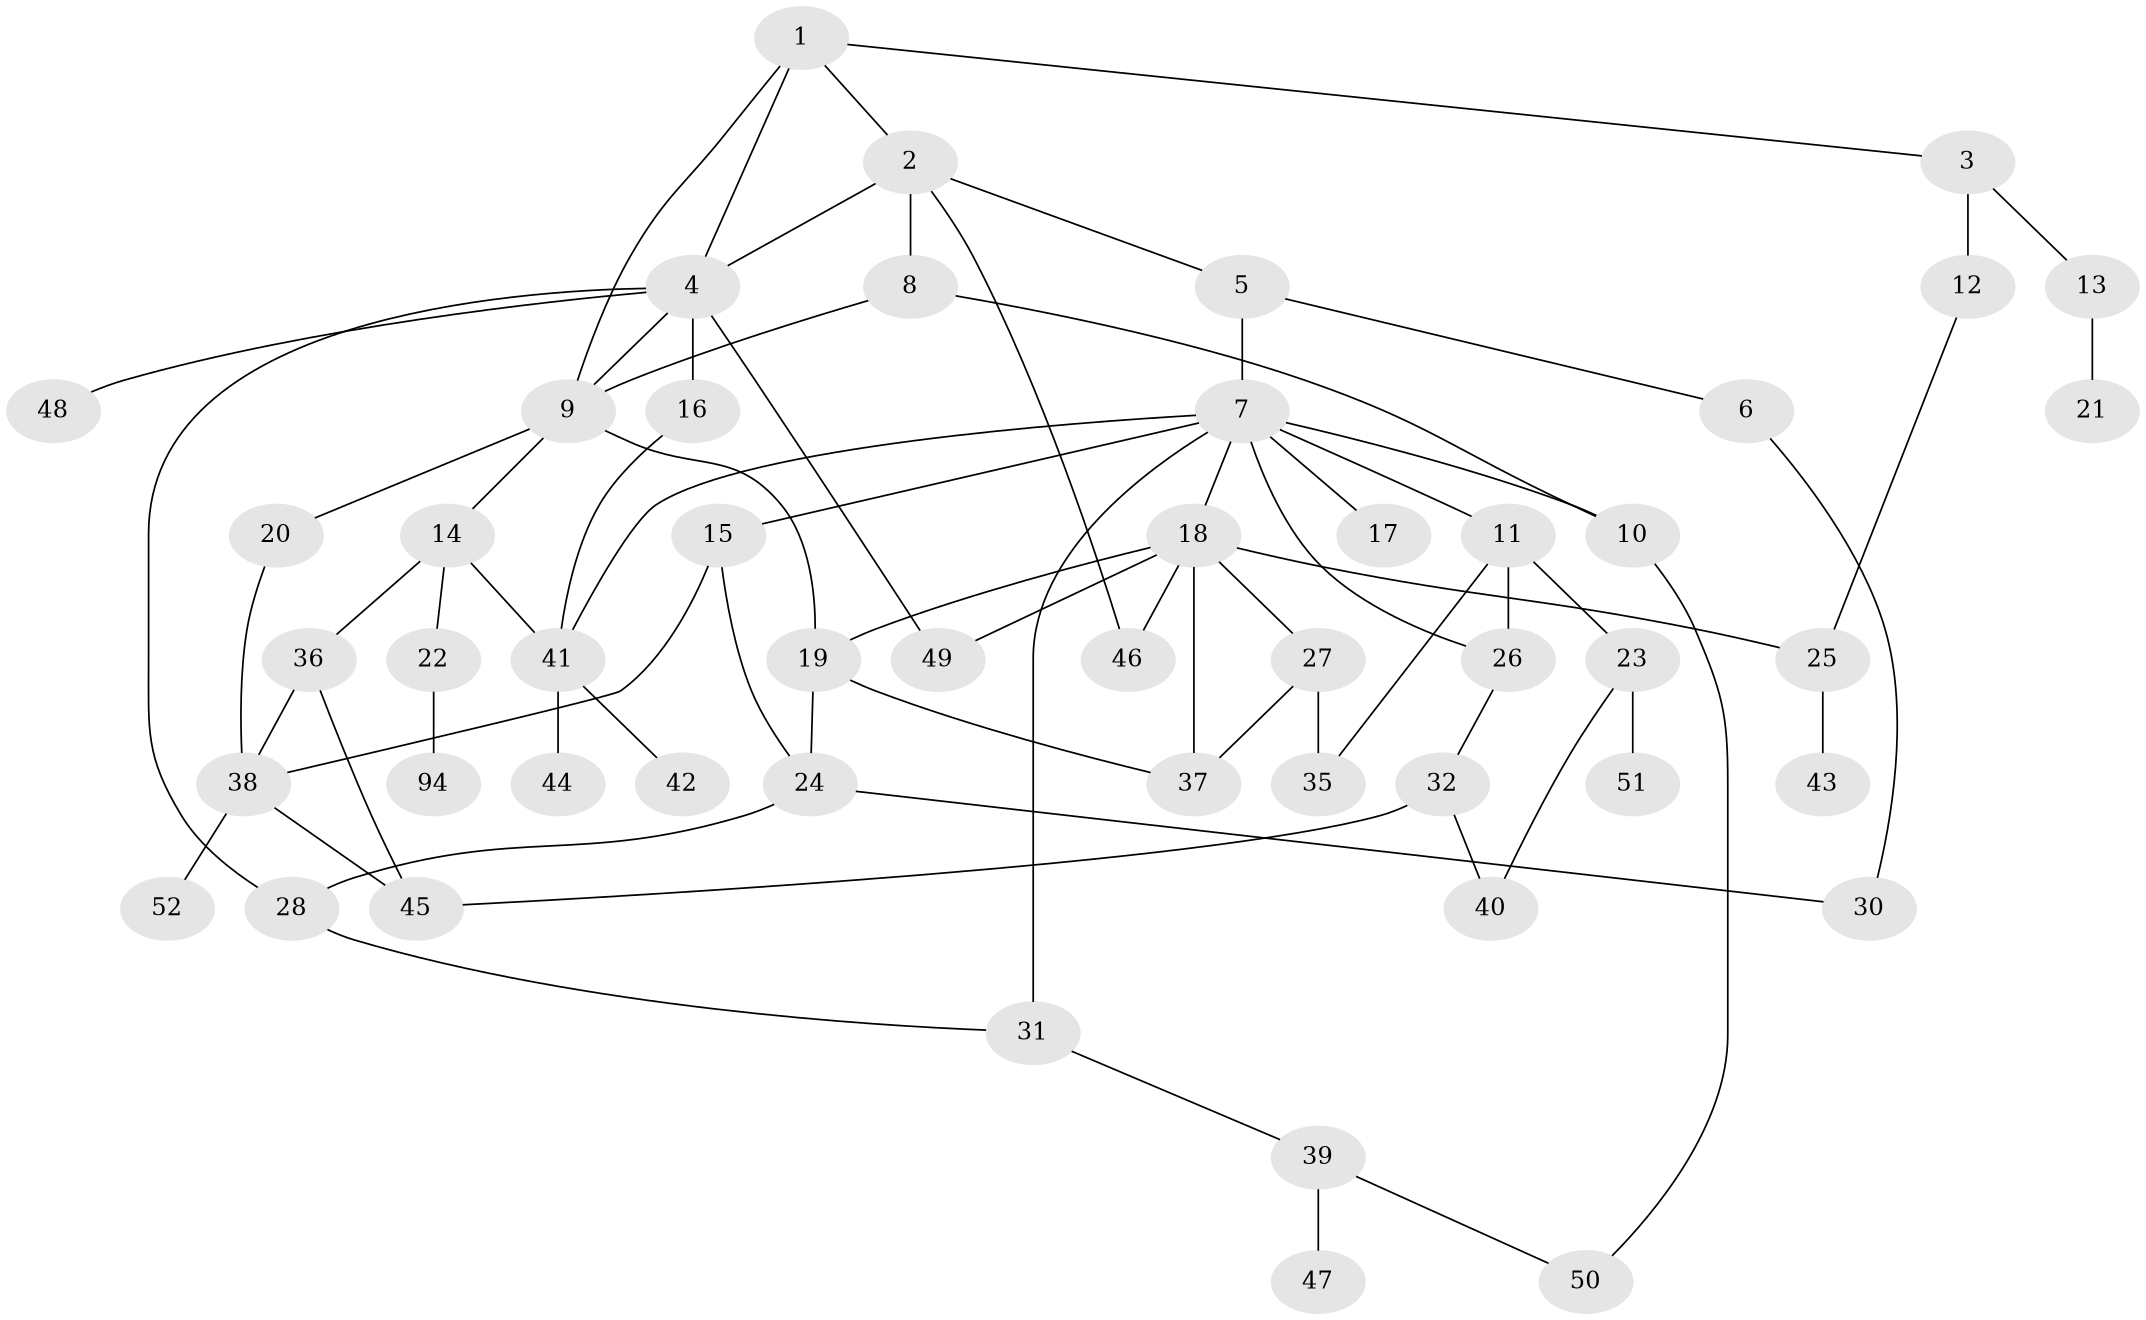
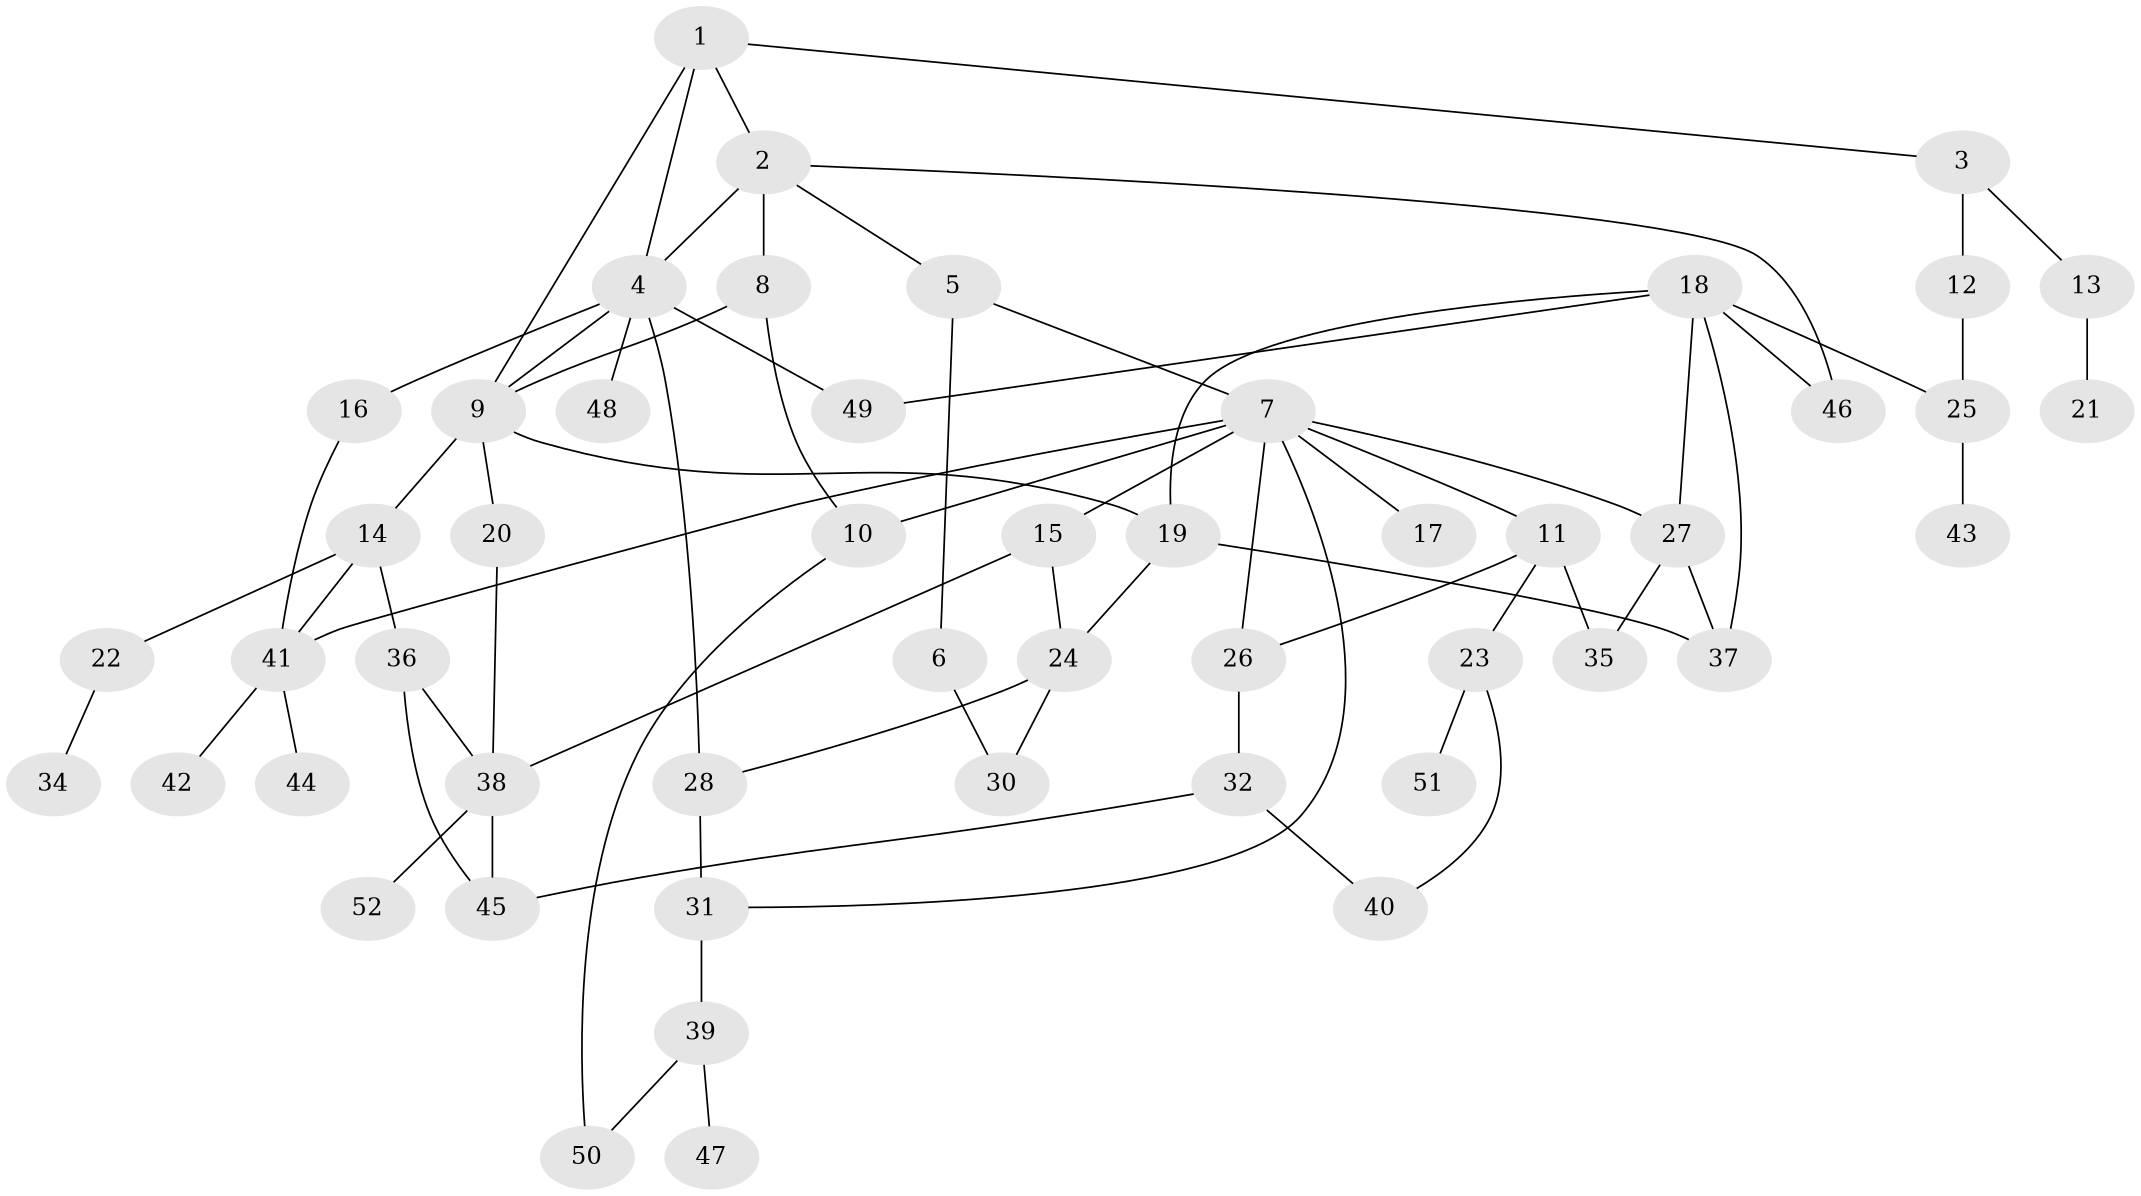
(1218, 474) -> (1479, 462)
(434, 784) -> (54, 784)
